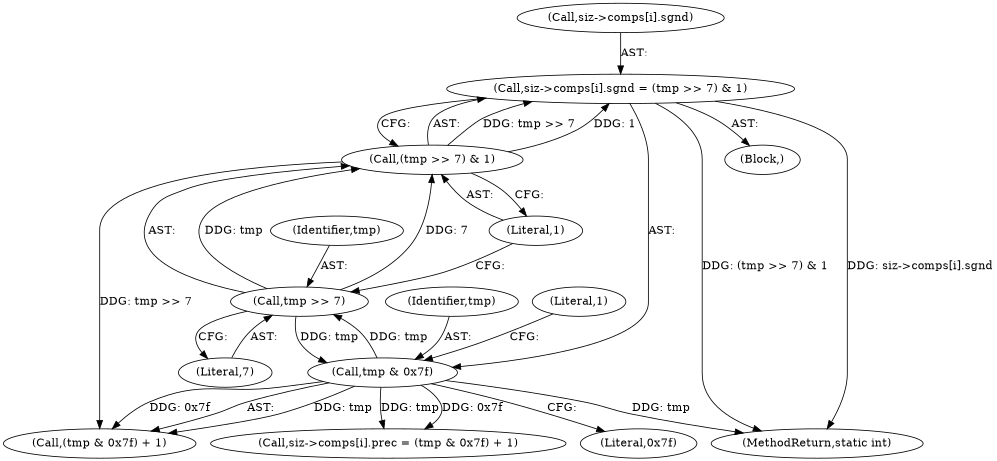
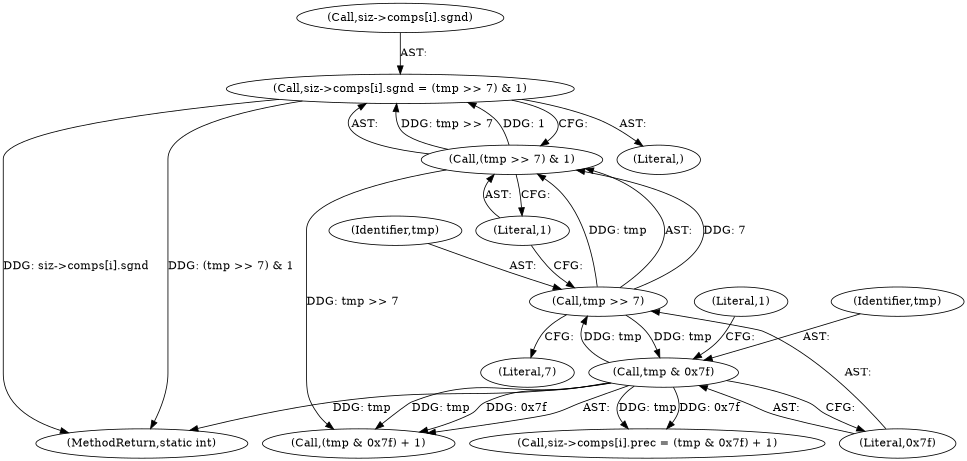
(763, 160) -> (659, 160)
(648, 305) -> (779, 416)
(246, 336) -> (786, 343)
